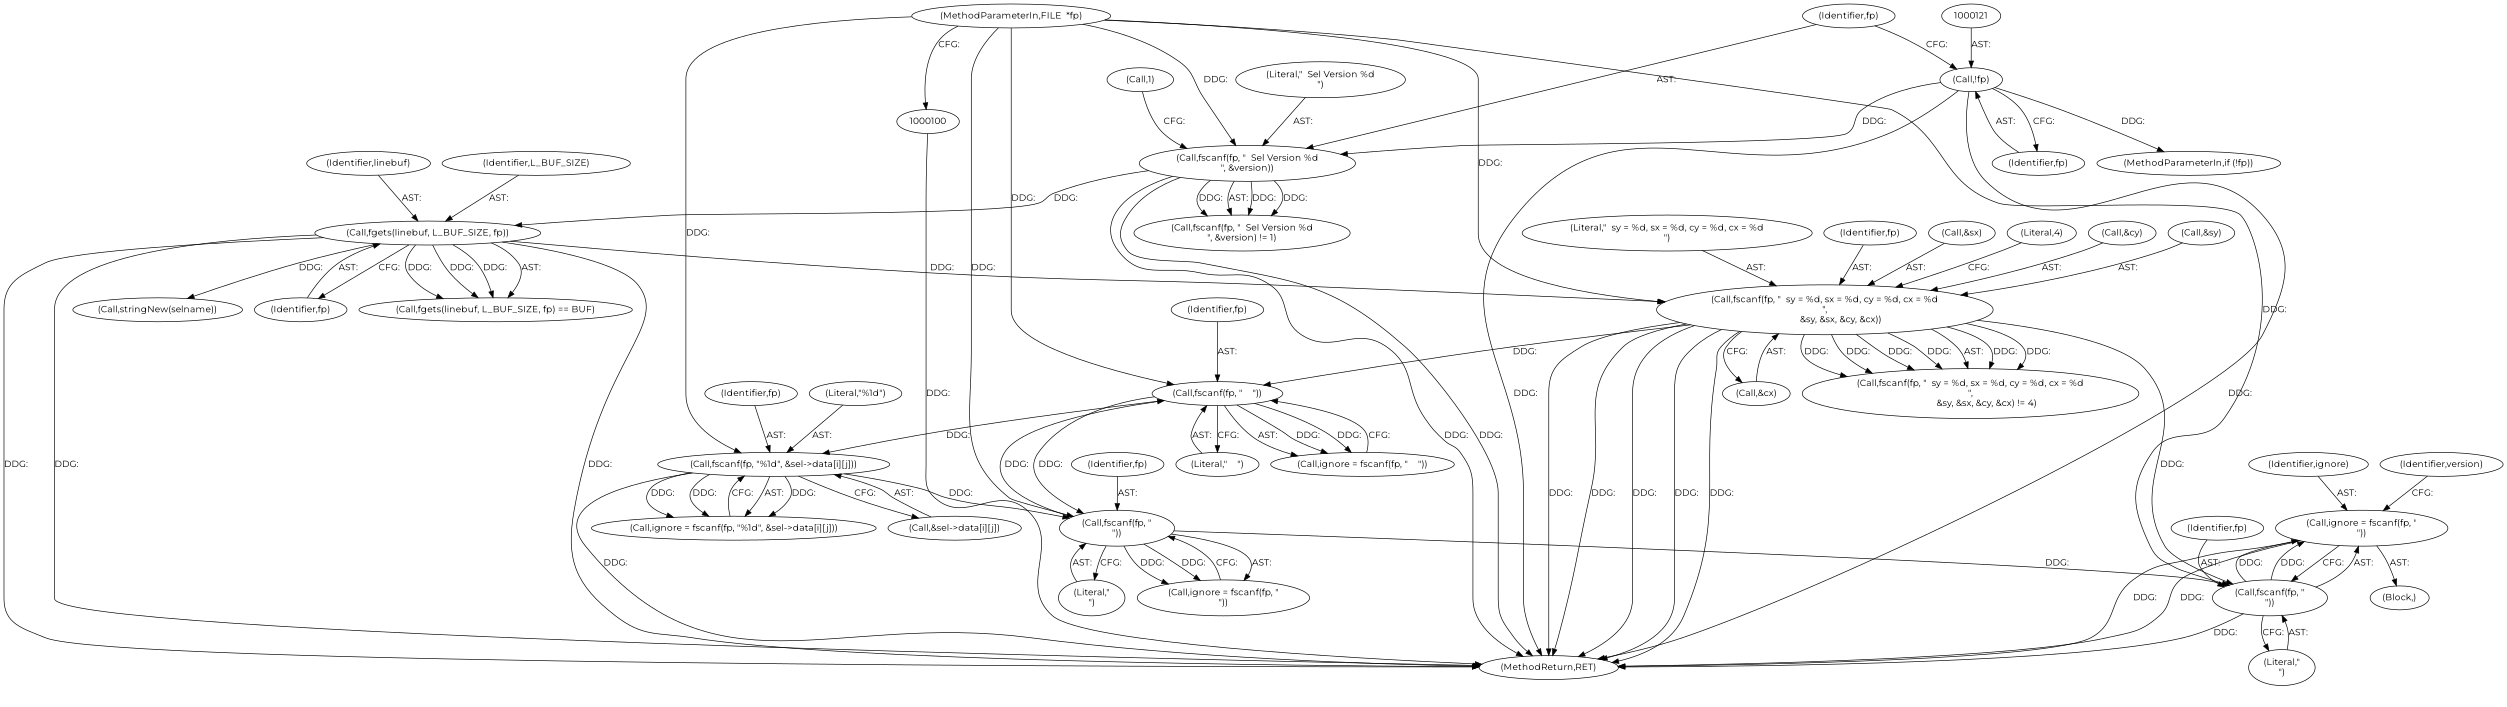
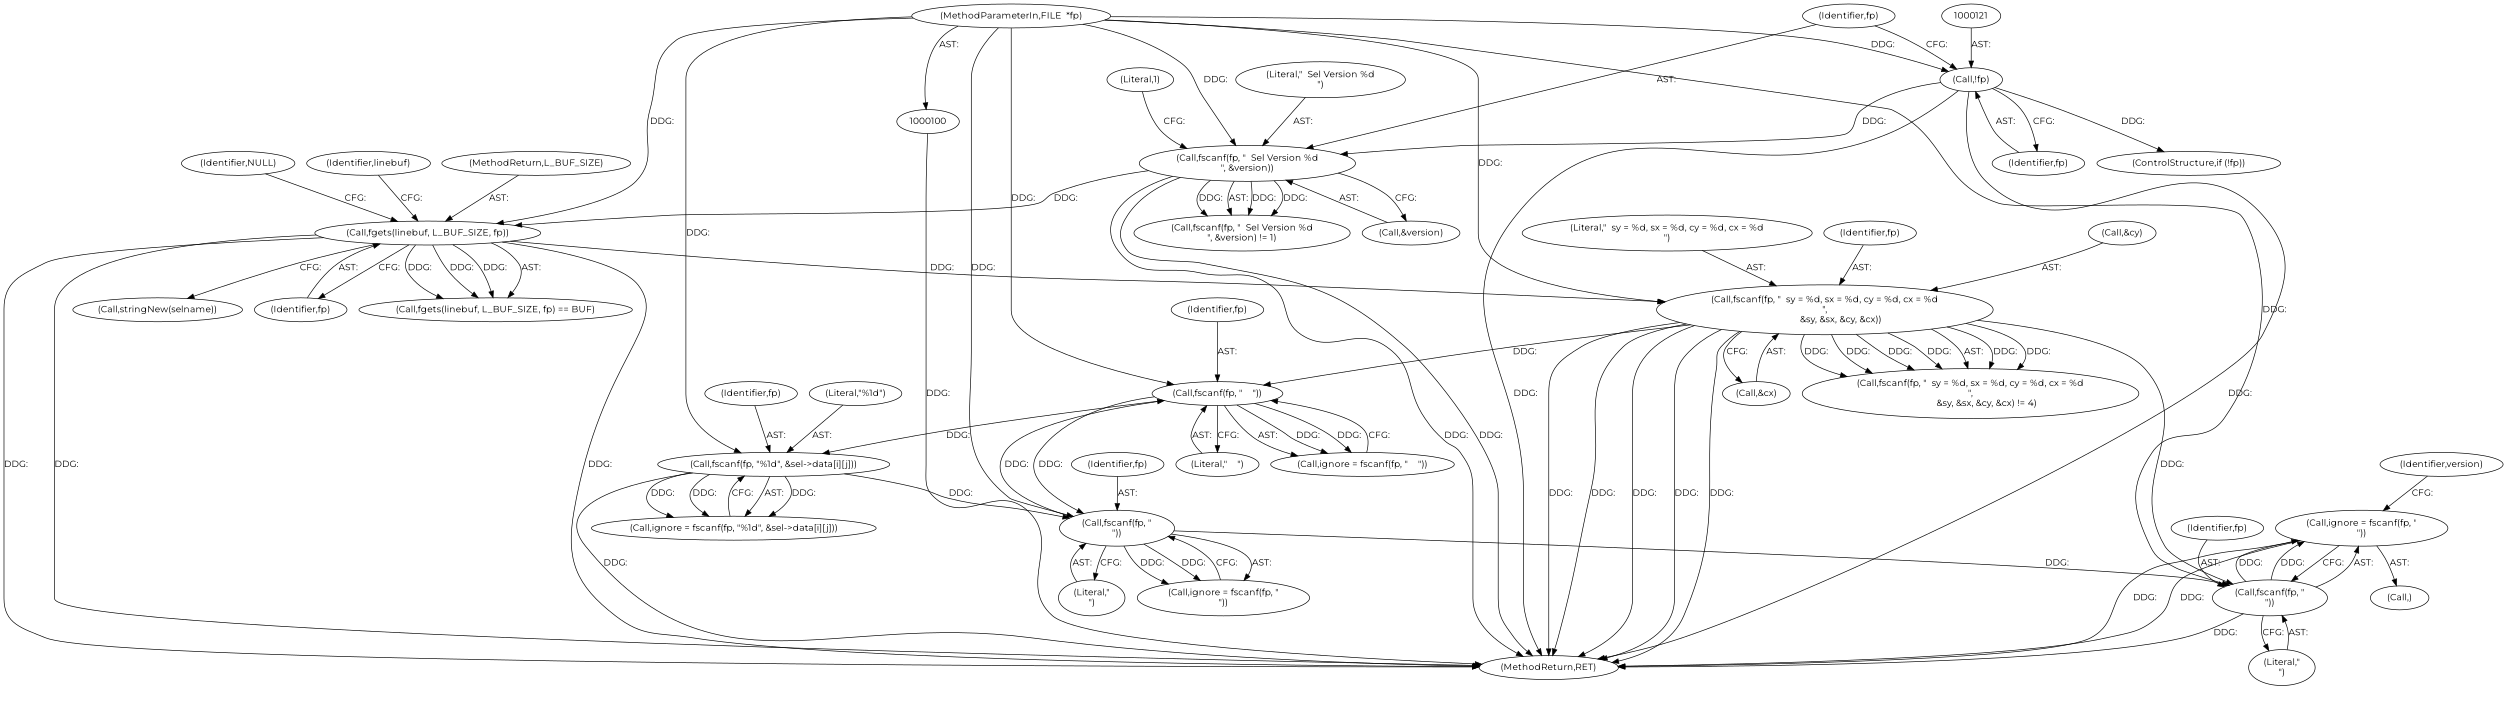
none -> (1528, 23)
(951, 45) -> (951, 45)
none -> (660, 61)
(1140, 80) -> (1140, 80)
none -> (238, 163)
(536, 163) -> (536, 163)
(2189, 163) -> (2189, 163)
(413, 198) -> (413, 198)
none -> (1411, 233)
(1962, 233) -> none
(2042, 233) -> none
(2201, 233) -> none
(312, 268) -> (312, 268)
(2309, 464) -> none
(955, 528) -> none
(2400, 598) -> (2400, 598)
